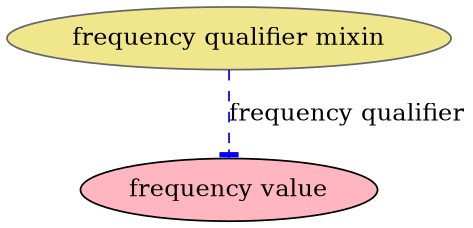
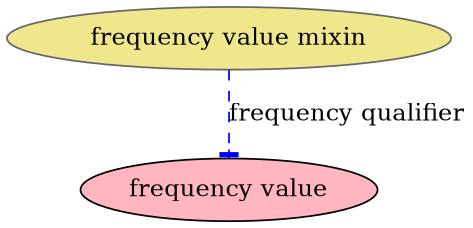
(229, 38) -> (229, 38)
